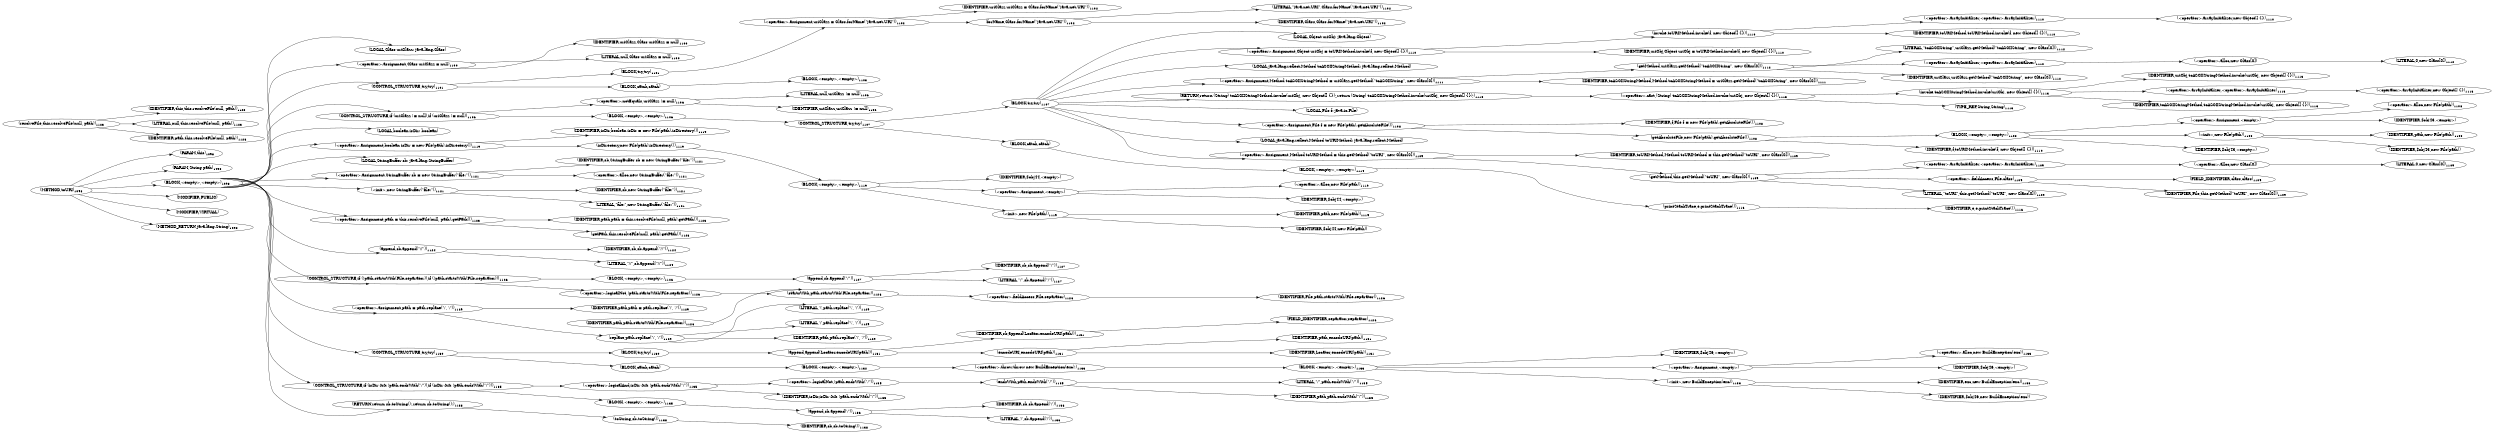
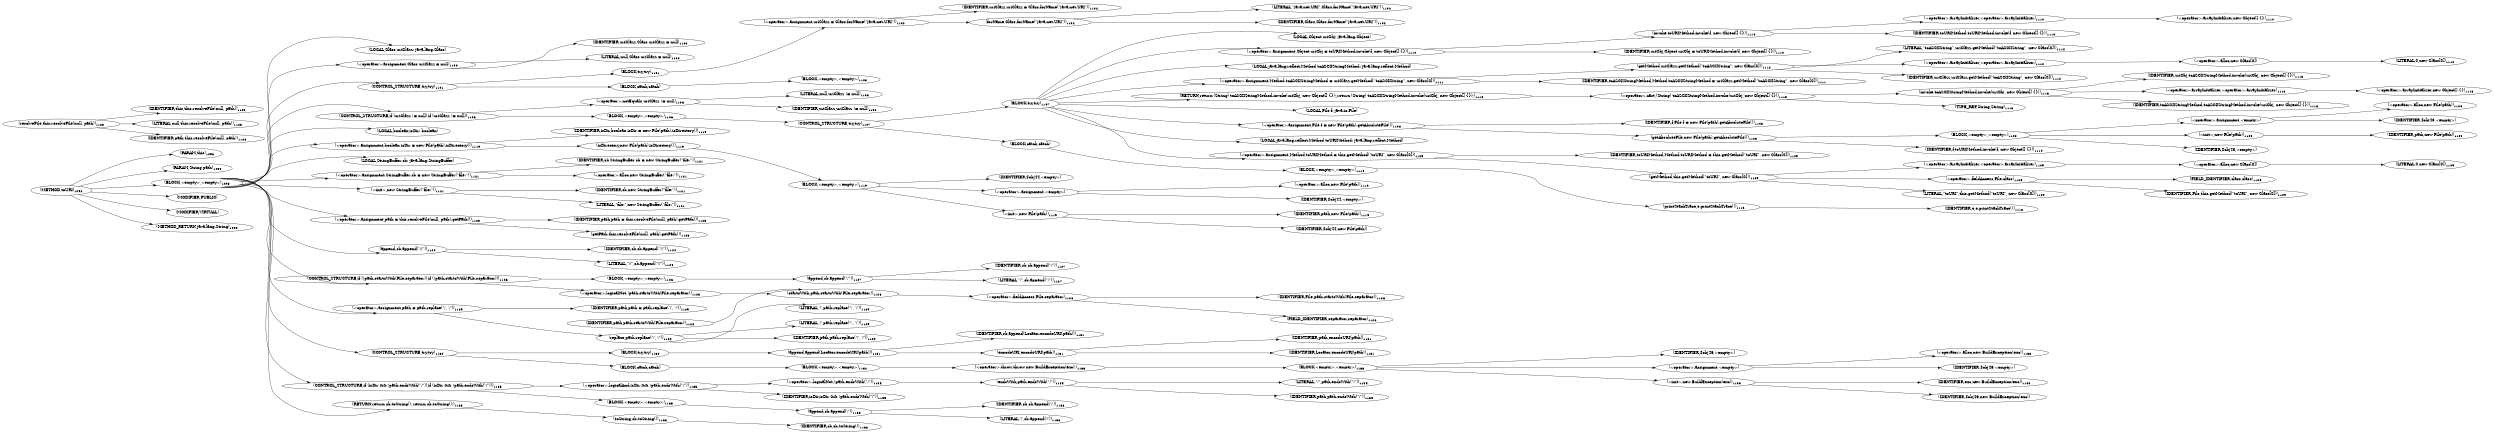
(2425, 150) -> none
(1183, 327) -> (1179, 308)
